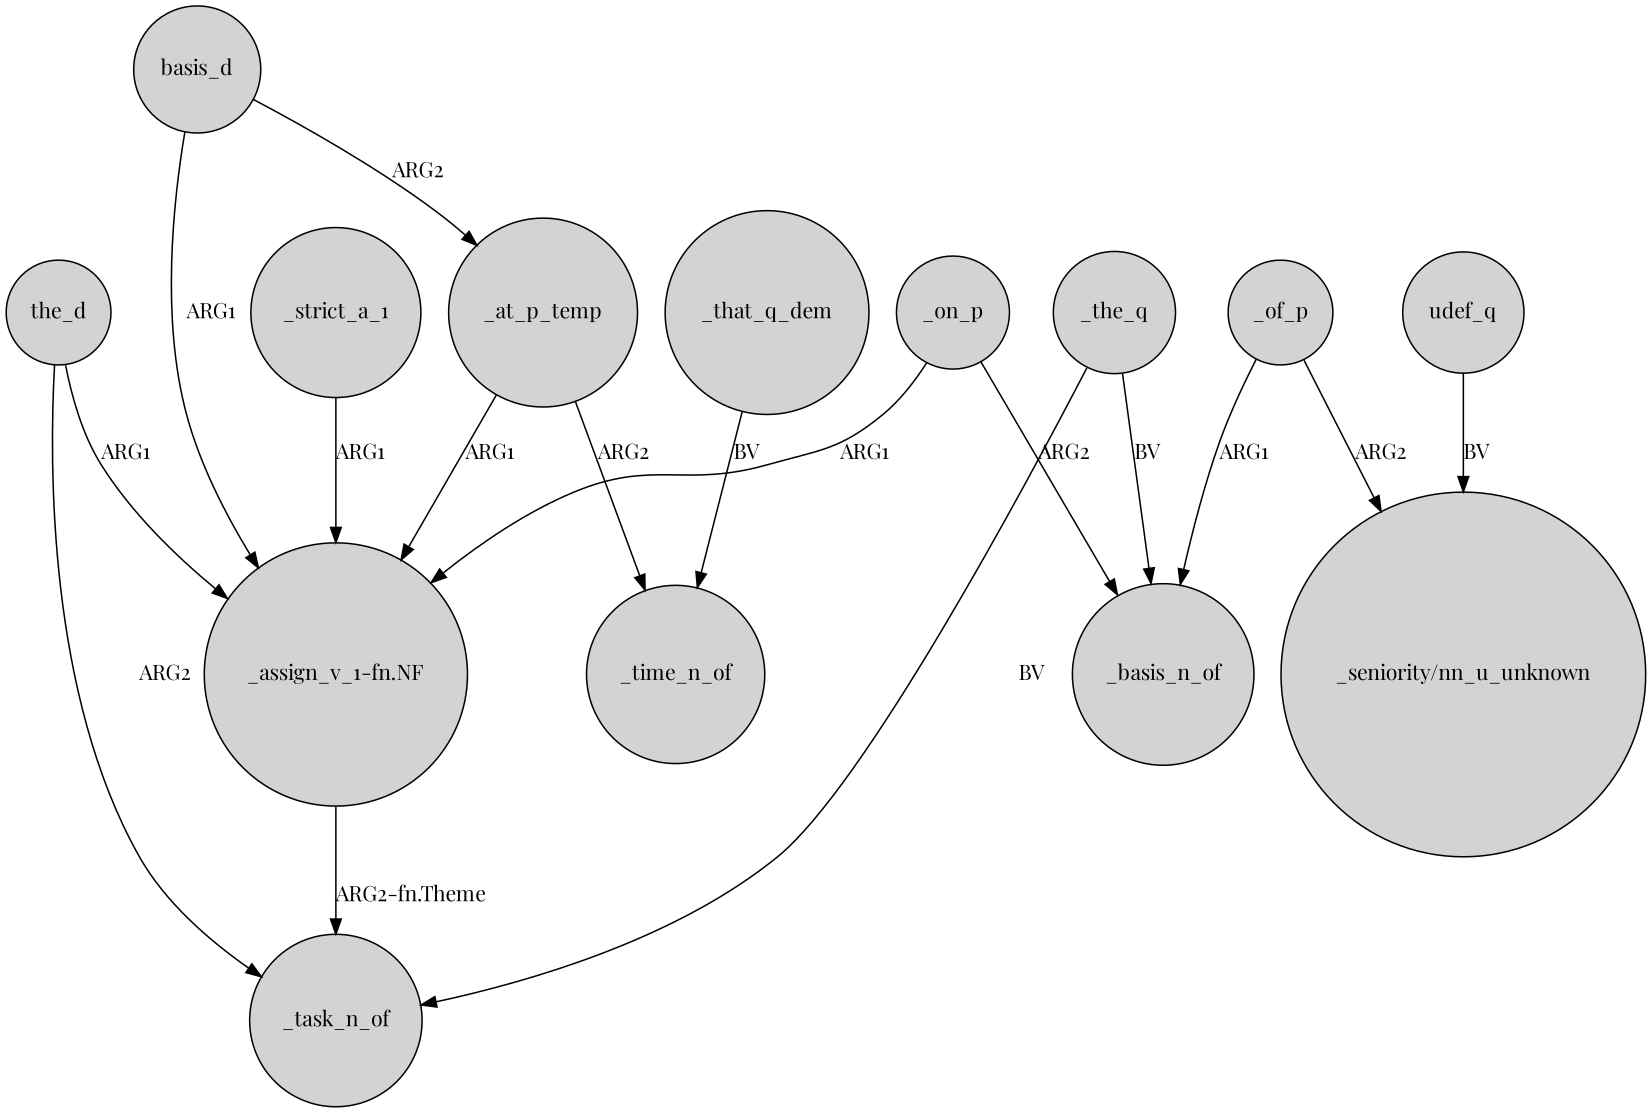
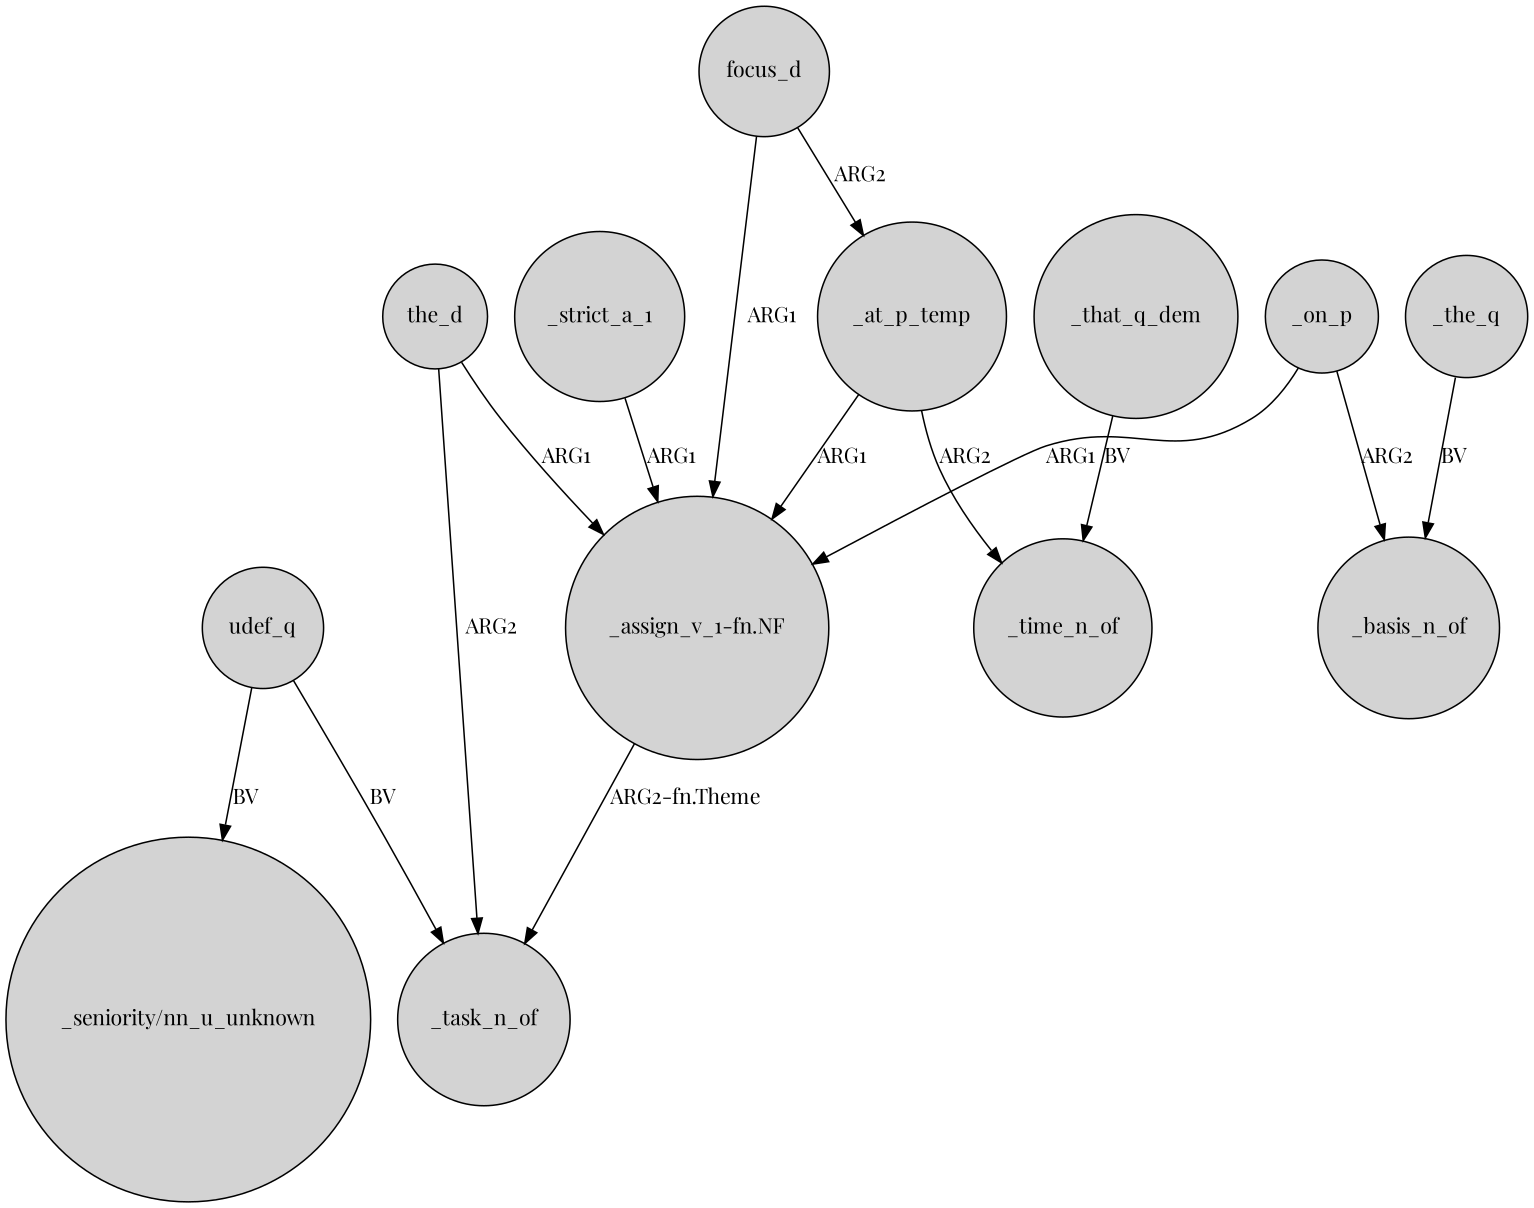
(197, 69) -> (764, 71)
(1281, 313) -> none
(845, 779) -> (366, 804)
